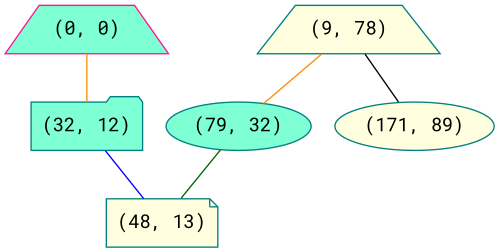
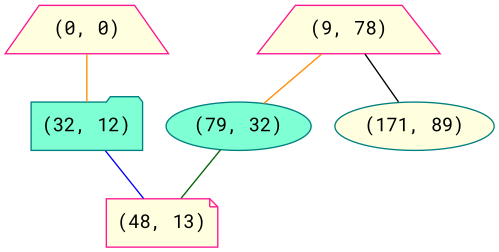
(87, 30) -> (87, 30)
(349, 30) -> (349, 30)
(162, 223) -> (162, 223)
